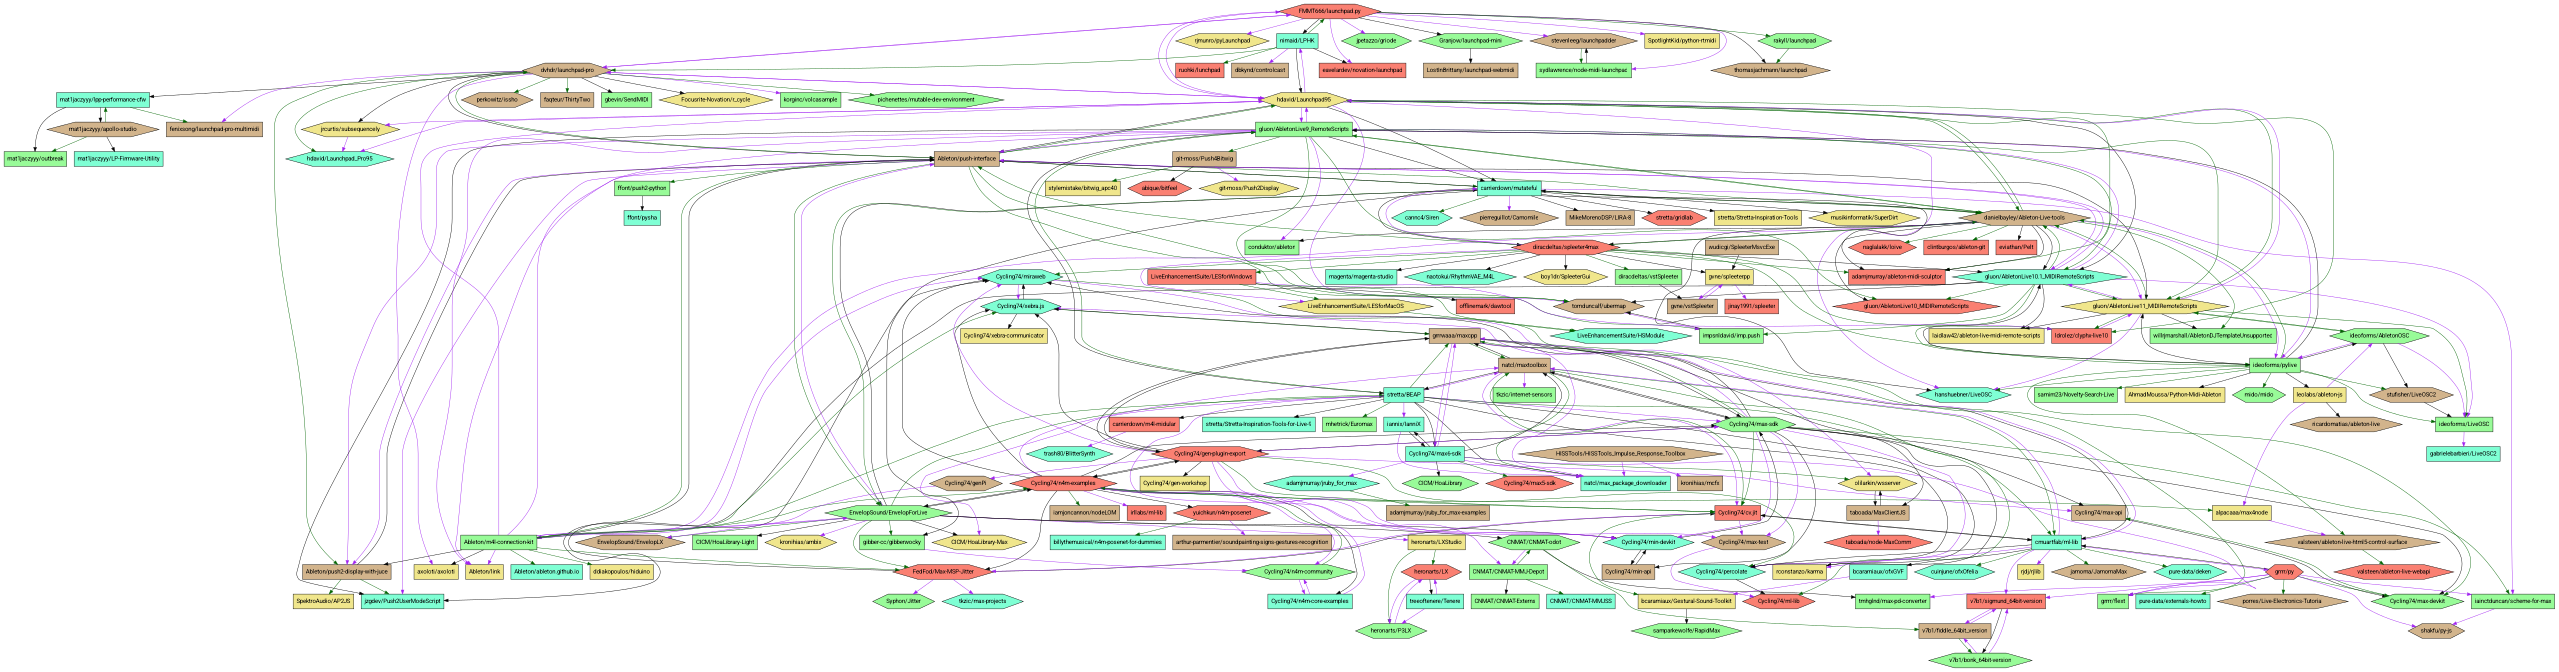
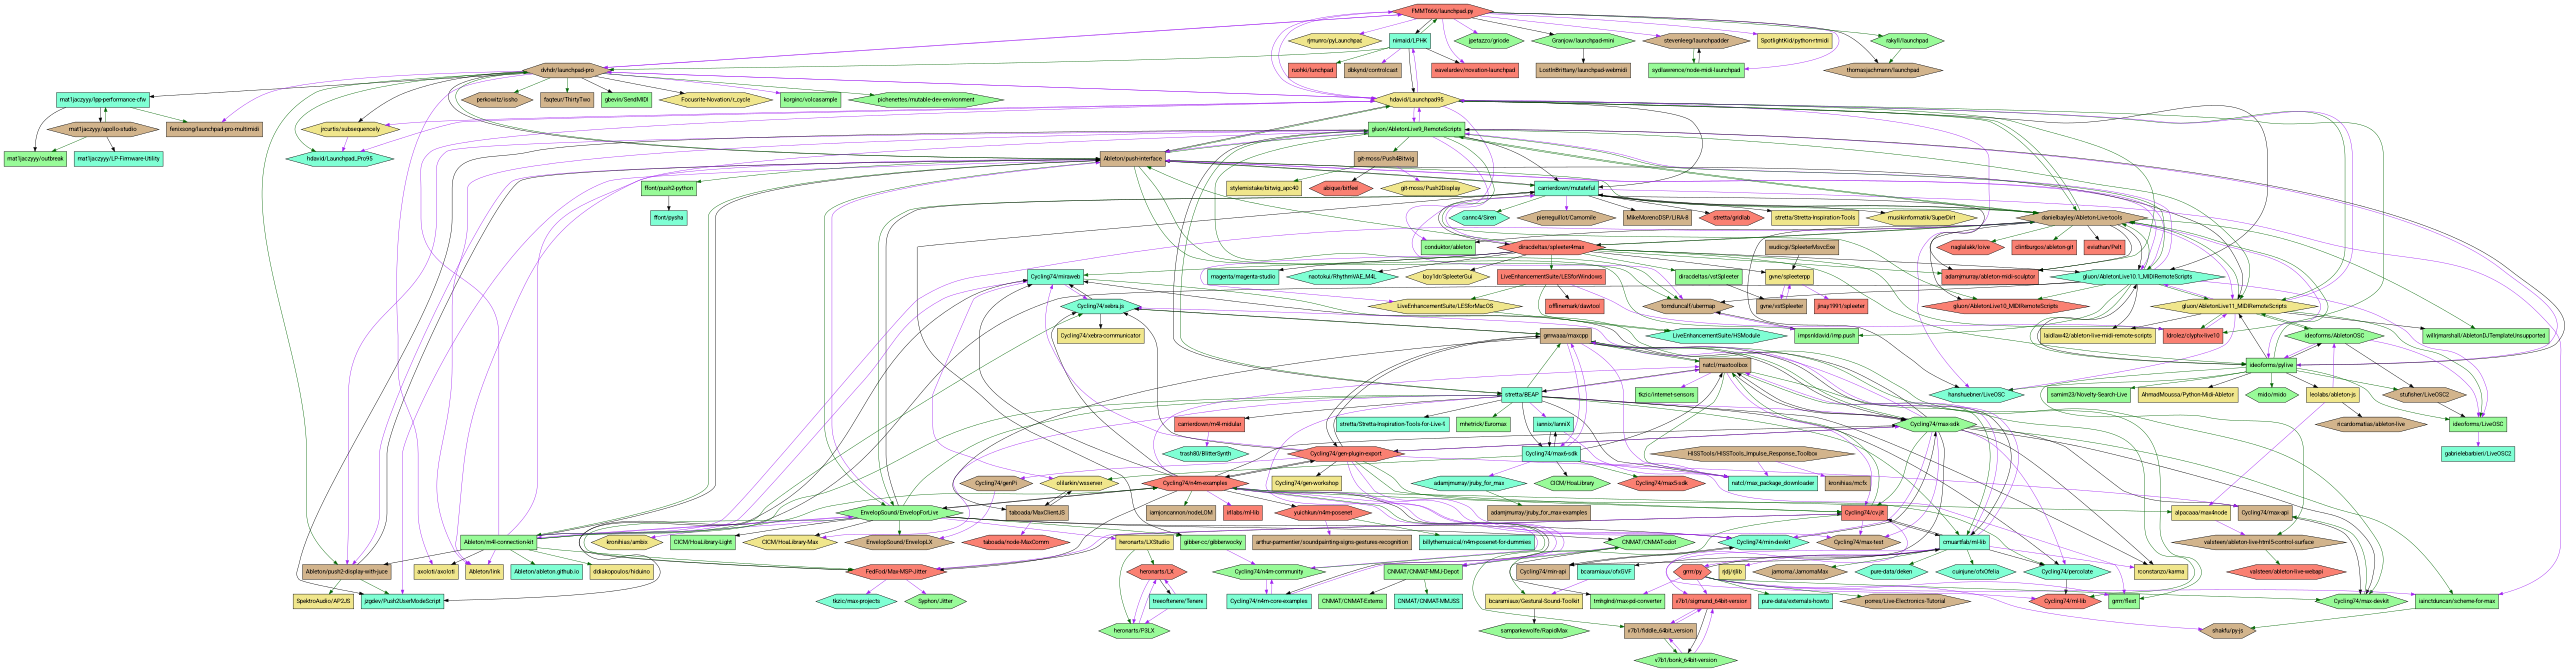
(1021, 277) -> (1056, 277)
(1682, 582) -> (1685, 583)
(2475, 616) -> (2335, 618)
